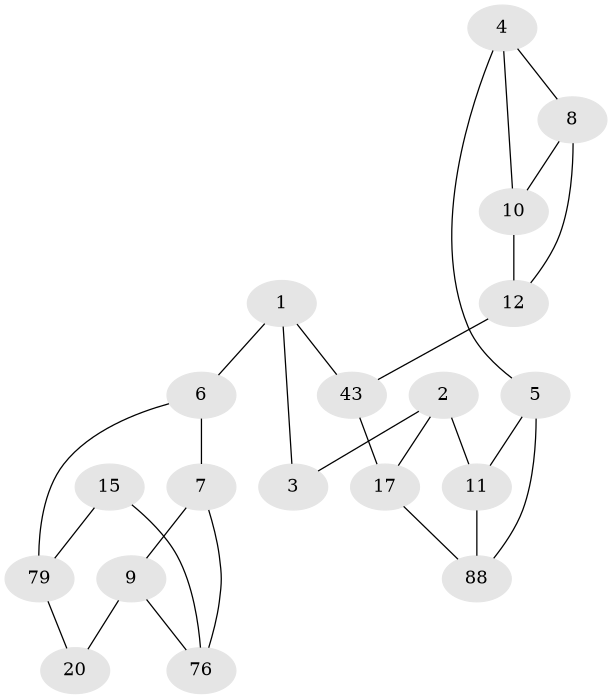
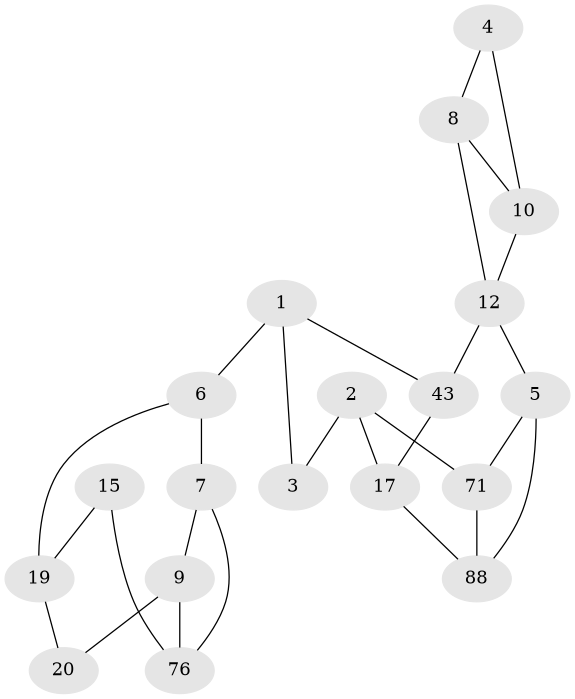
(453, 221) -> (513, 349)
(477, 487) -> (477, 487)
(40, 579) -> (40, 579)
